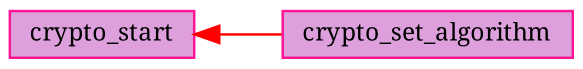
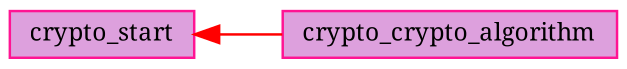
(428, 34) -> (450, 34)
